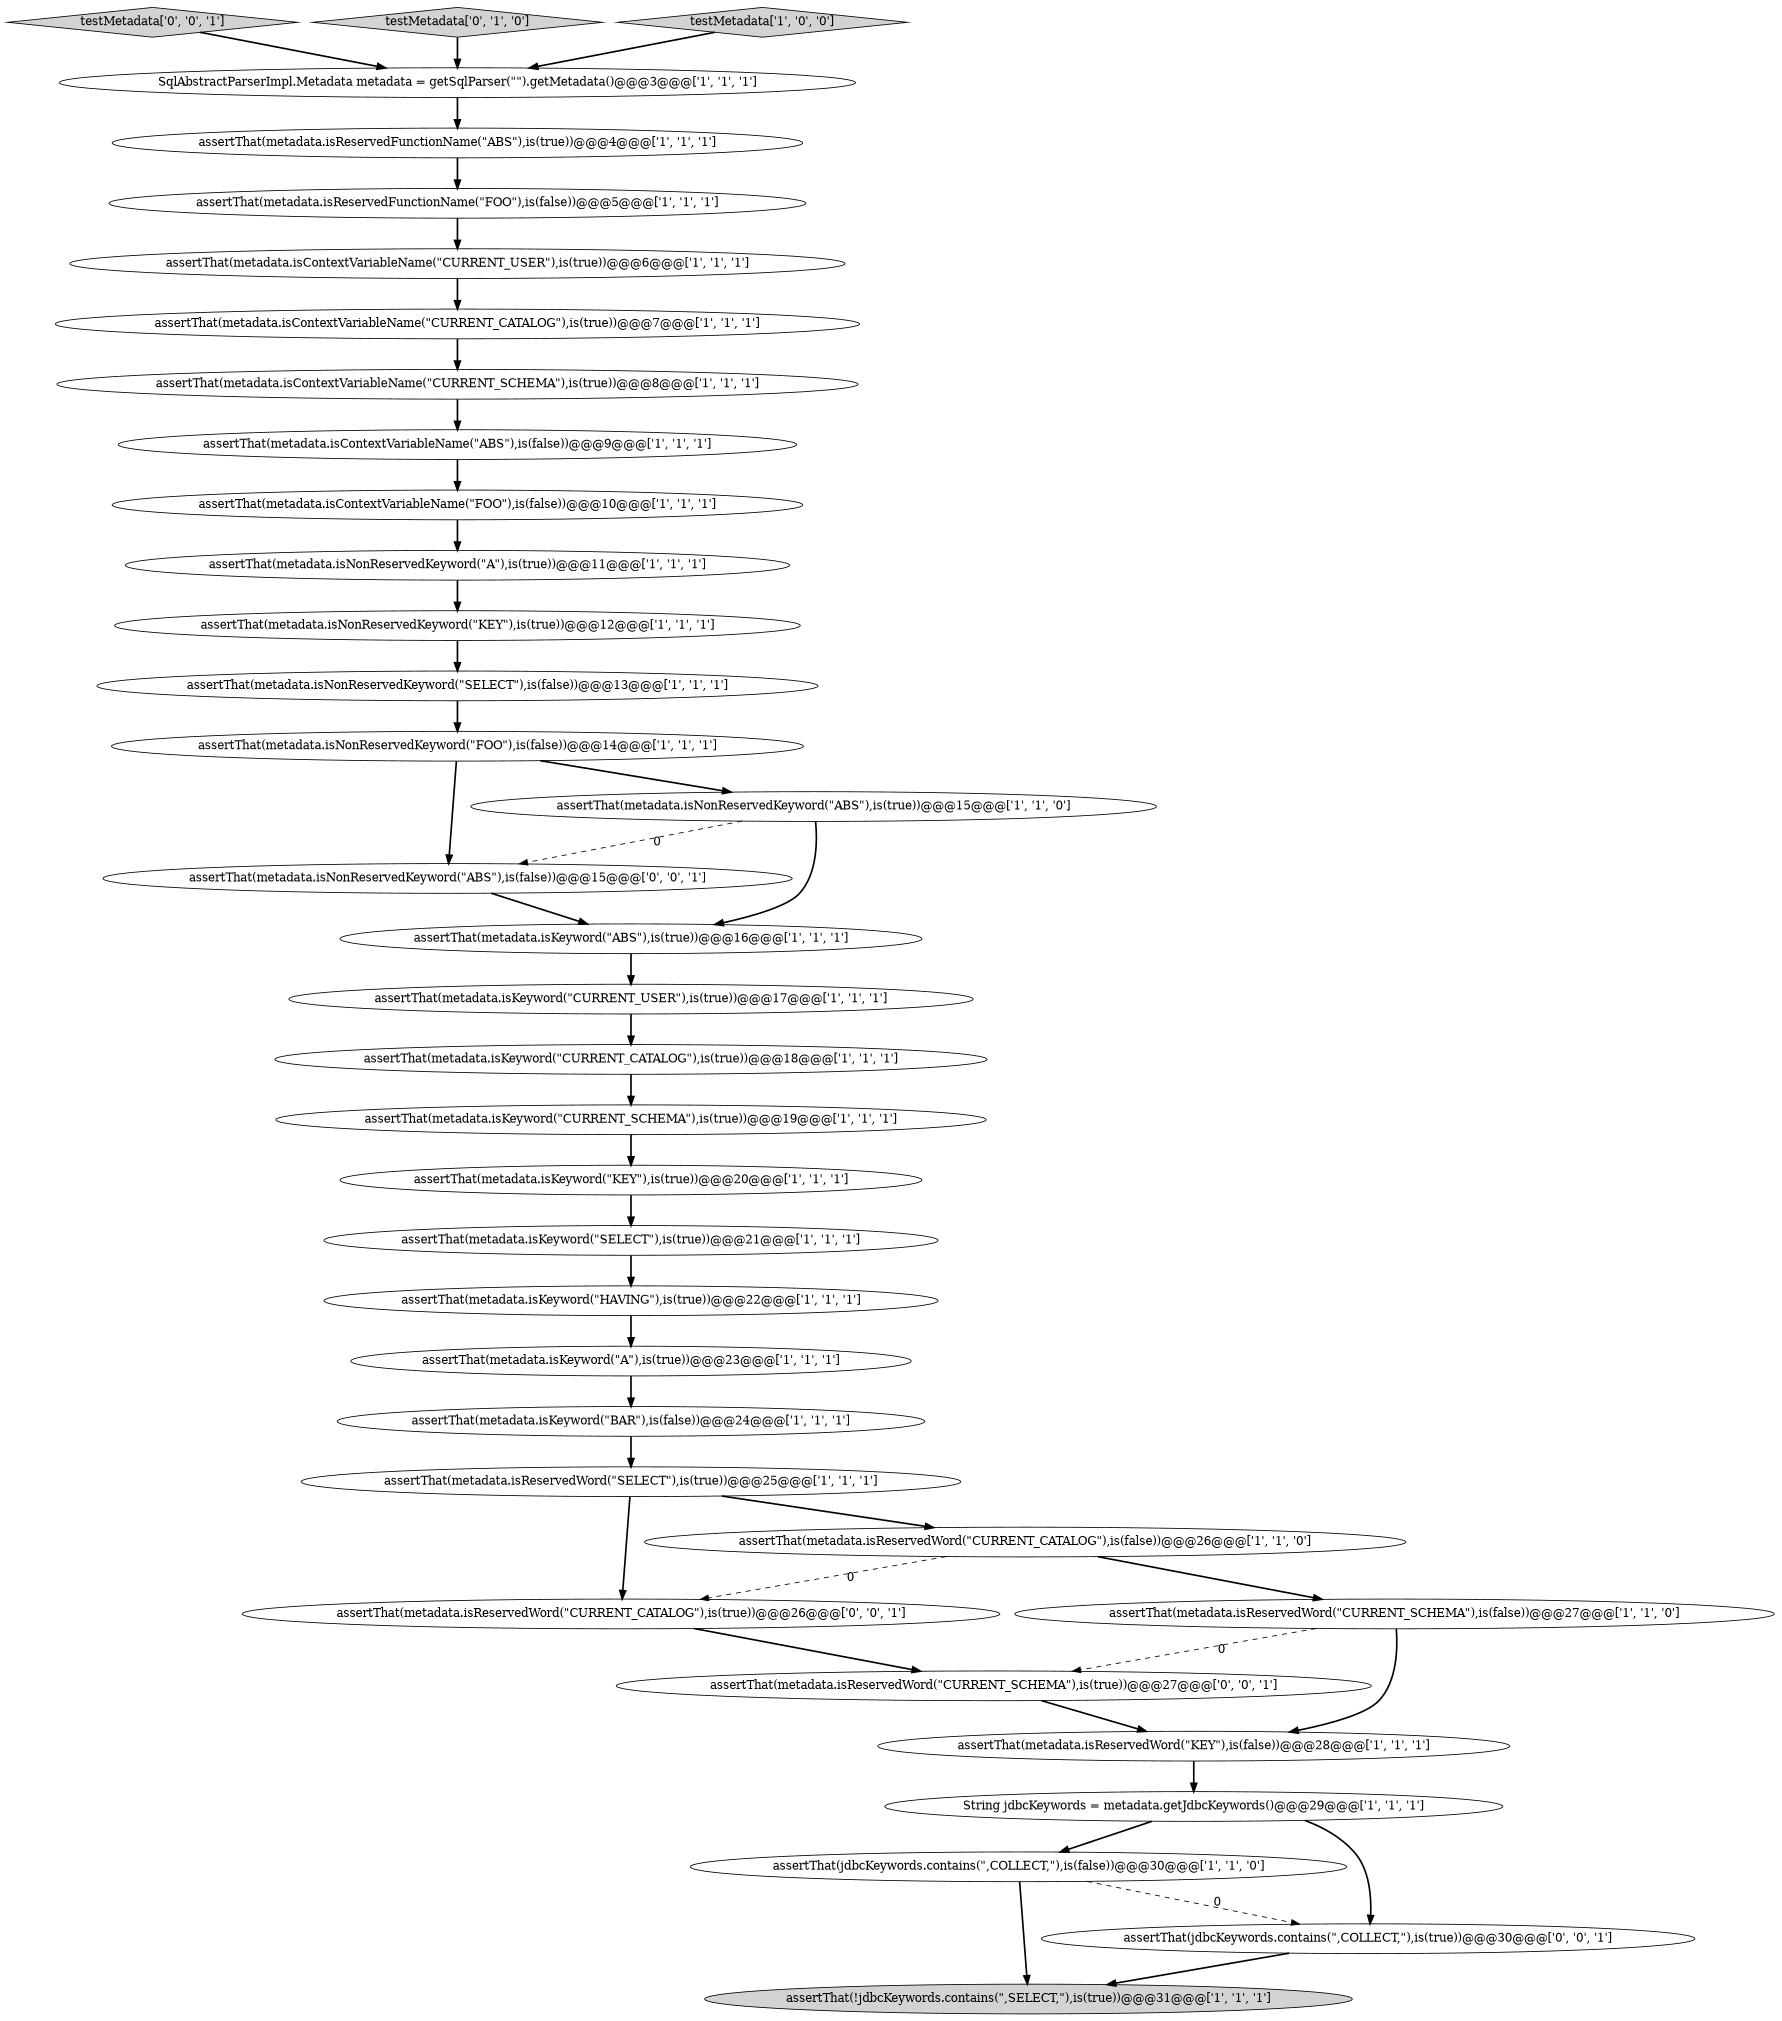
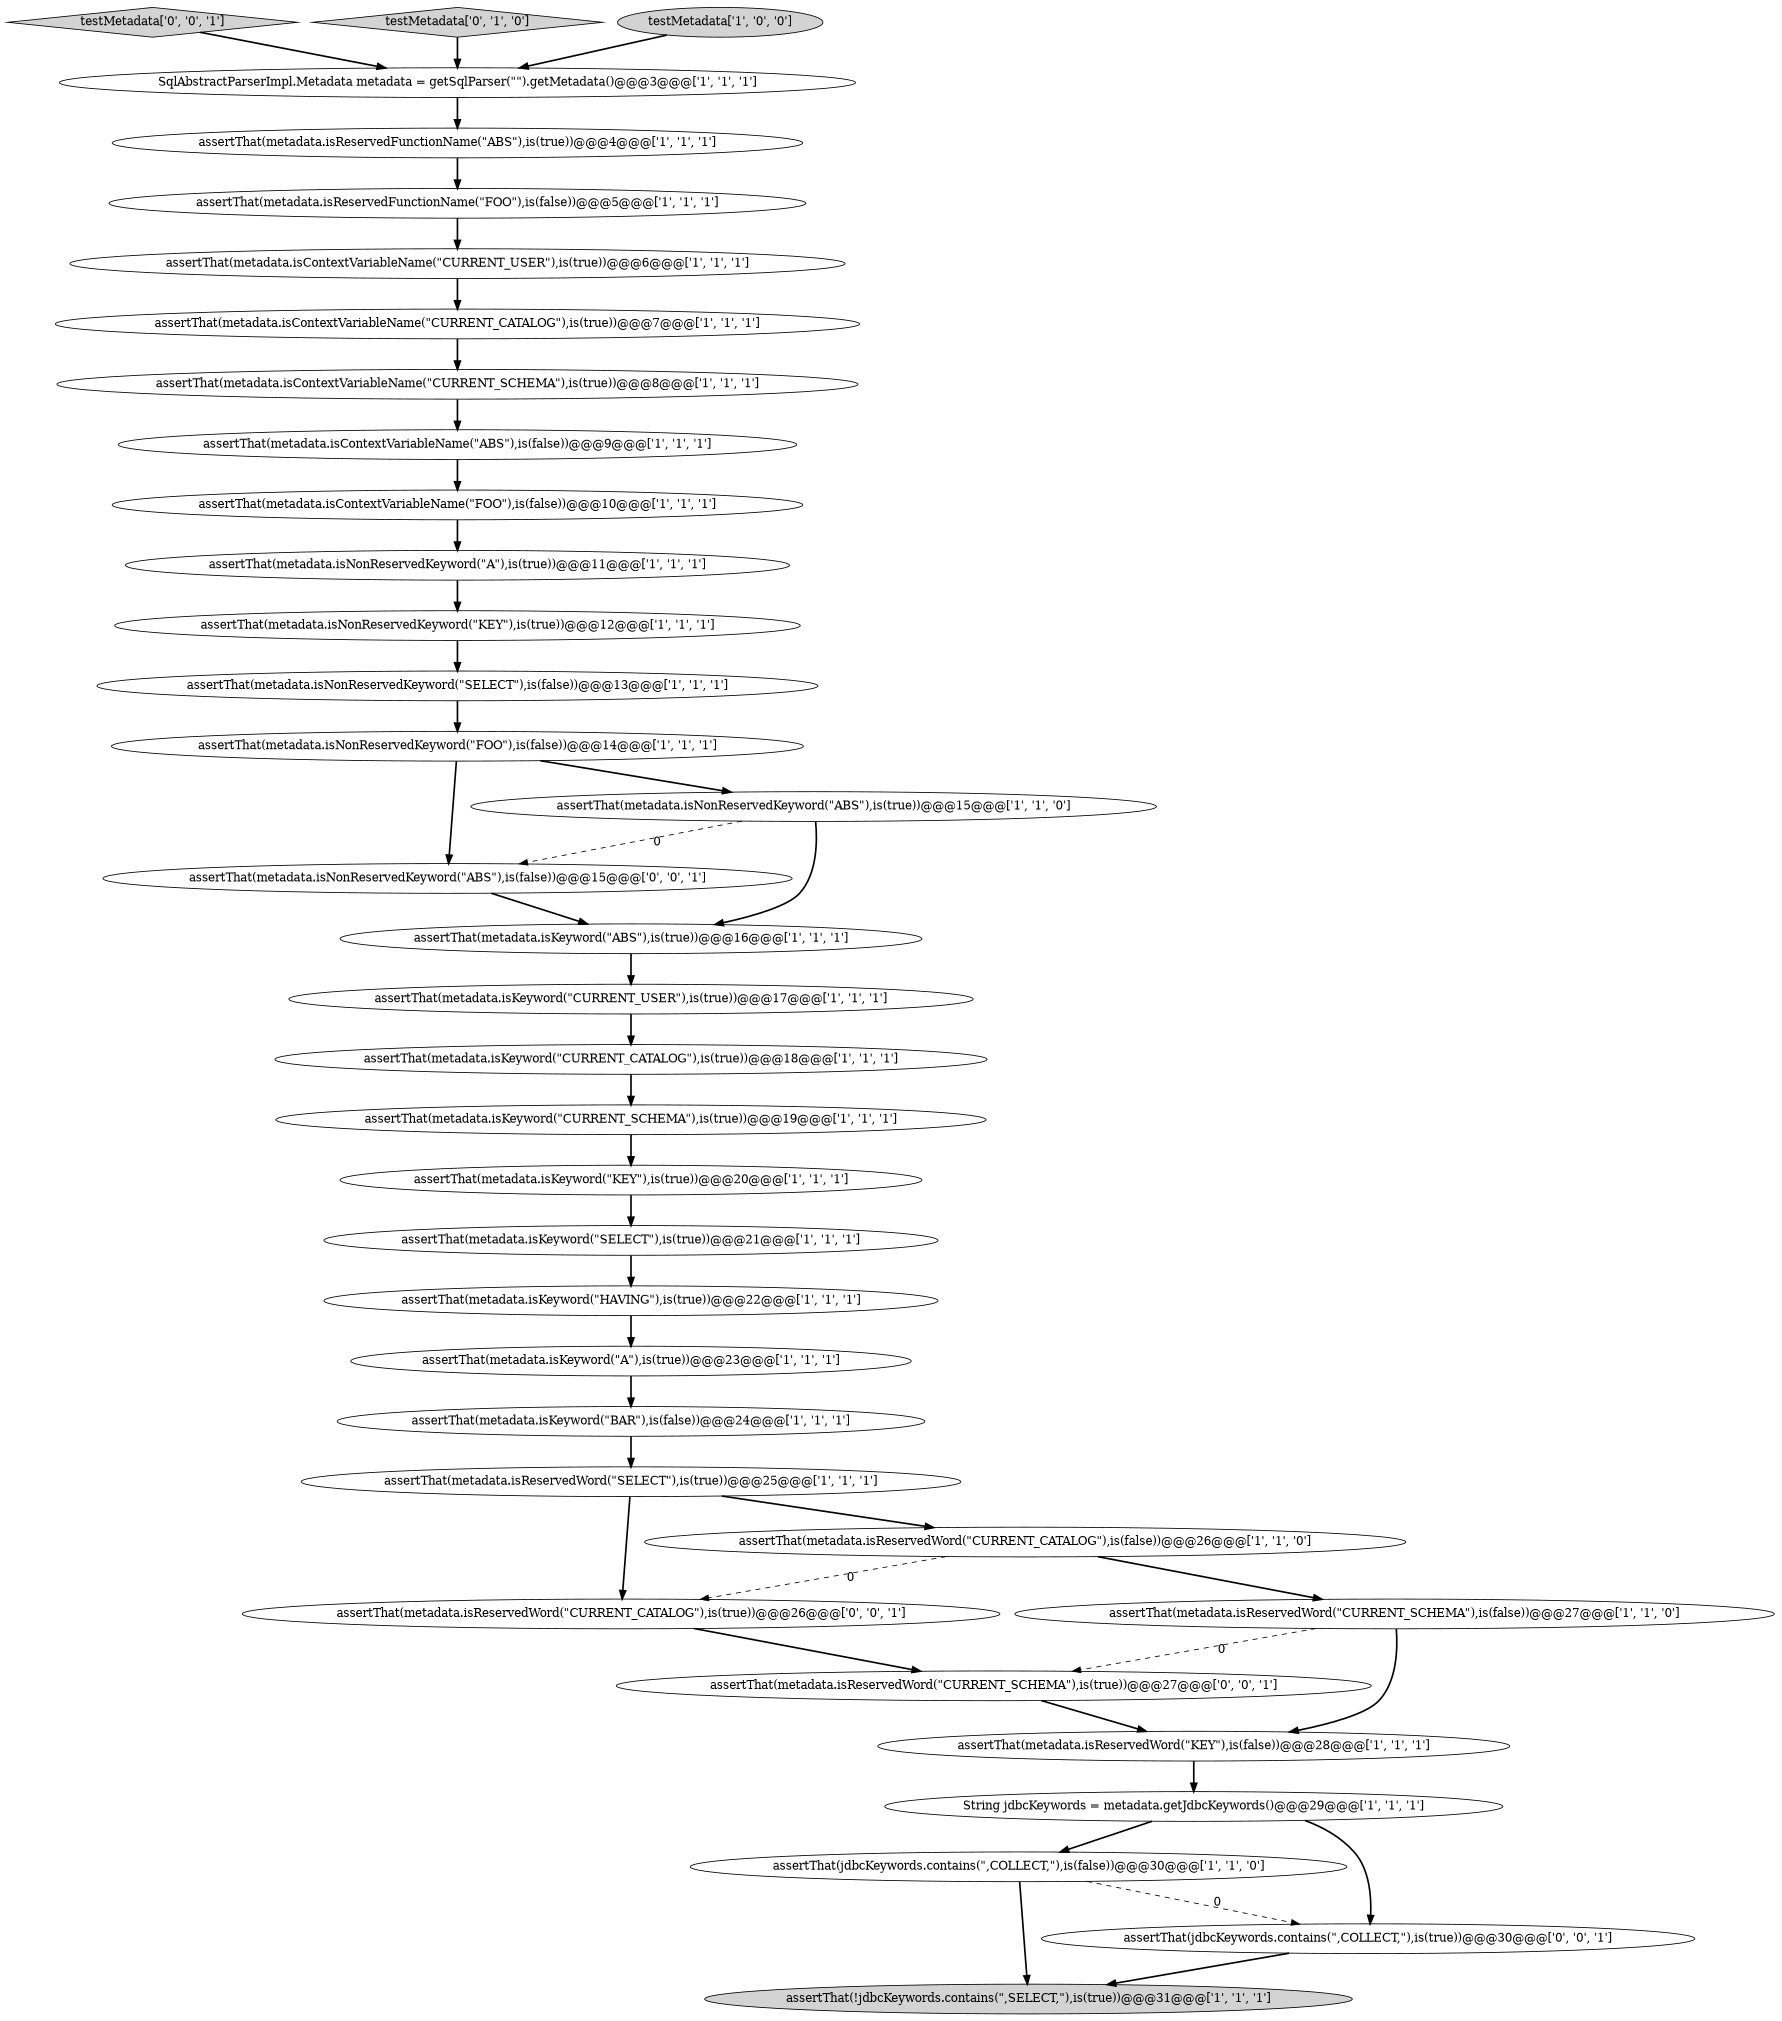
(762, 22) -> (720, 22)
